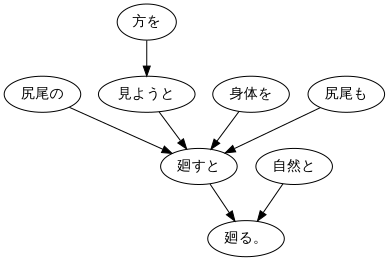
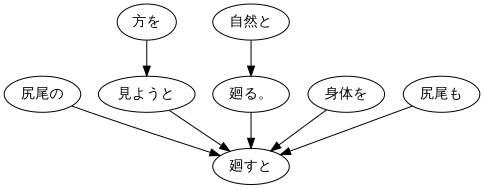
(220, 198) -> (251, 125)
